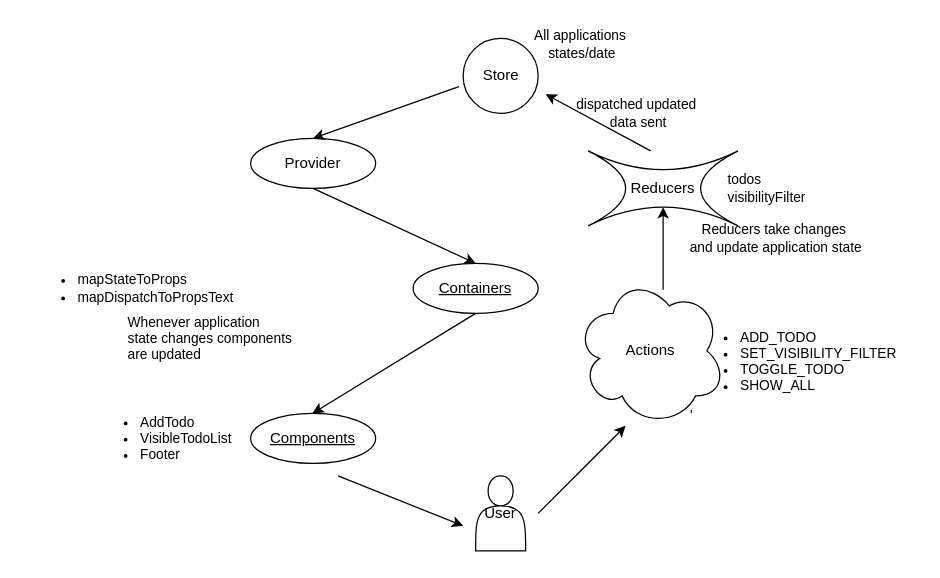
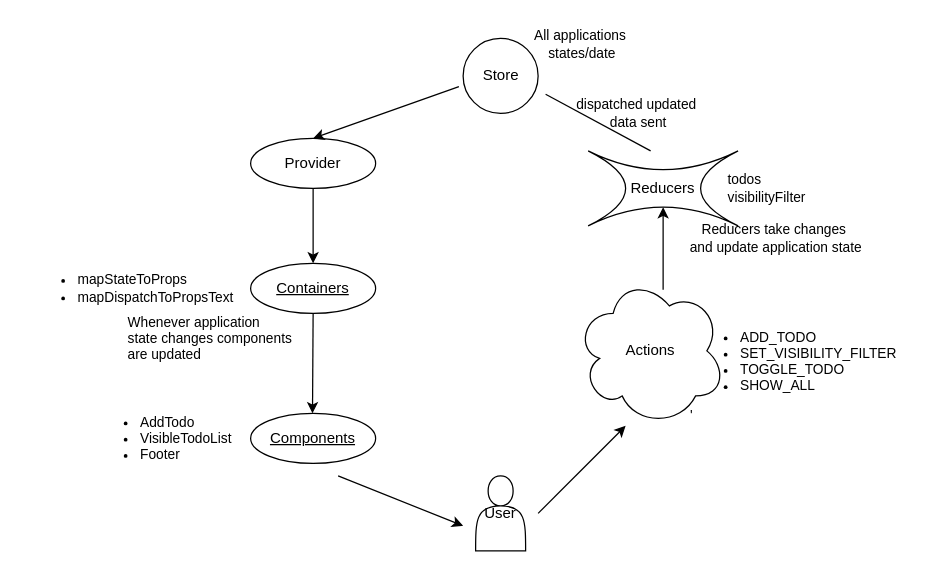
(554, 99) -> (551, 97)
(476, 288) -> (313, 288)
